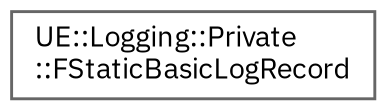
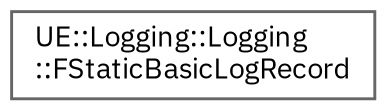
(193, 55) -> (193, 55)
